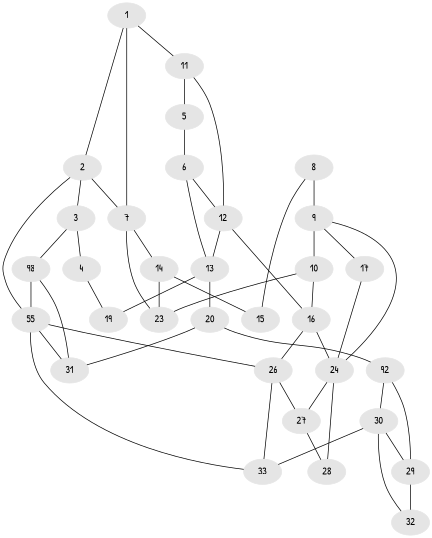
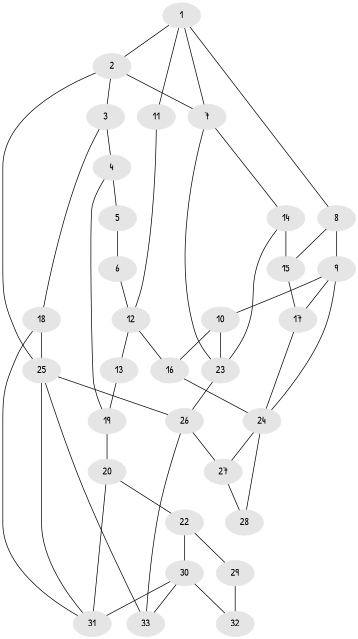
(184, 92) -> (115, 193)
none -> (259, 117)
(195, 219) -> none
(31, 269) -> (42, 320)
(210, 289) -> (107, 447)
none -> (292, 295)
(31, 320) -> (42, 370)
(290, 348) -> (202, 396)
(385, 370) -> (184, 522)
(395, 446) -> (138, 599)
